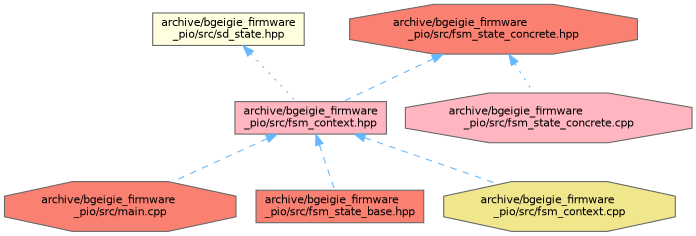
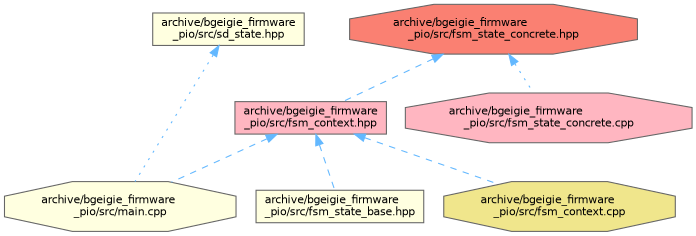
(273, 78) -> (174, 118)
(120, 206) -> (120, 206)
(340, 206) -> (340, 206)
